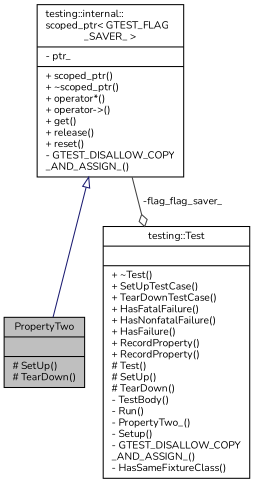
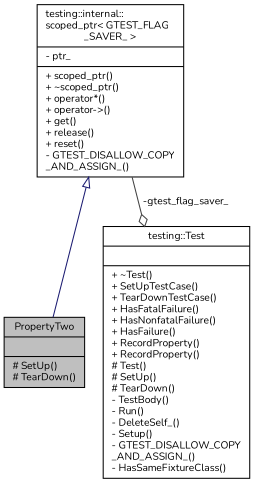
(182, 202) -> (185, 202)
(151, 423) -> (146, 423)
